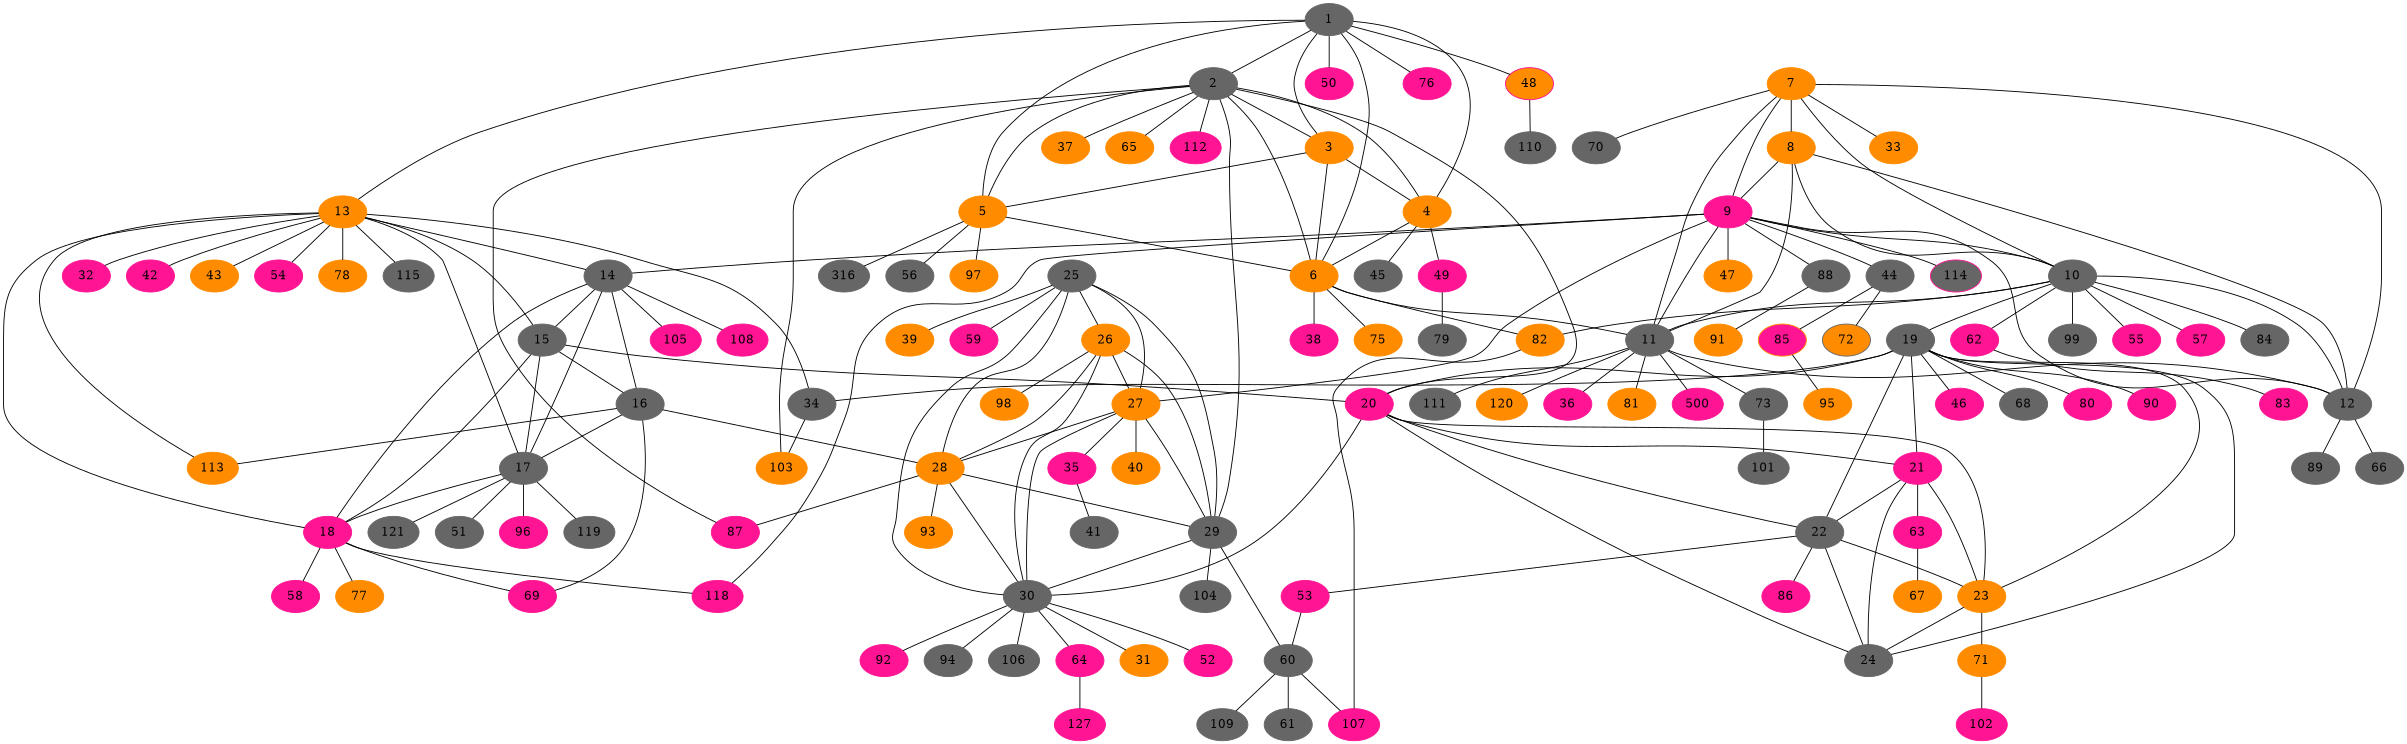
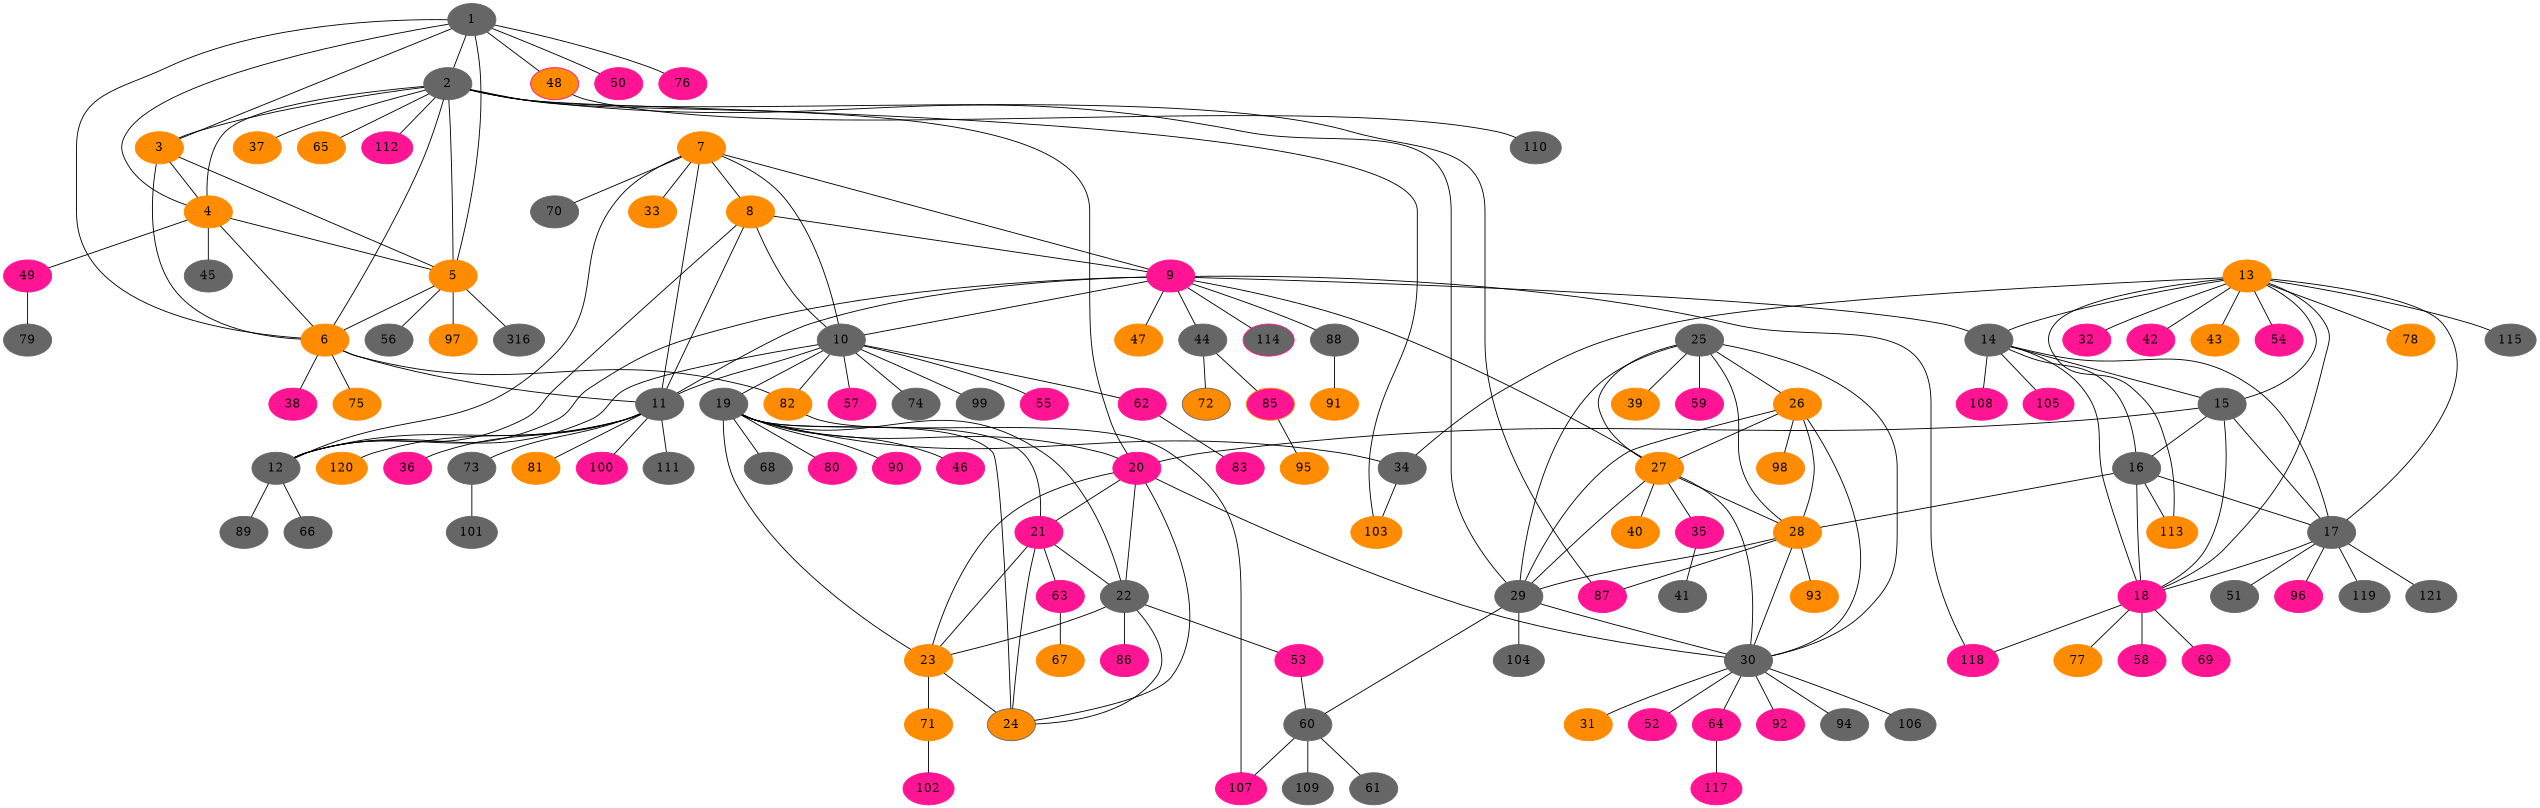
(819, 55) -> none
none -> (331, 244)
(2265, 340) -> (916, 404)
(1698, 404) -> (602, 468)
(634, 526) -> (2138, 532)
(1869, 661) -> (1011, 725)
(1080, 725) -> (1716, 789)
